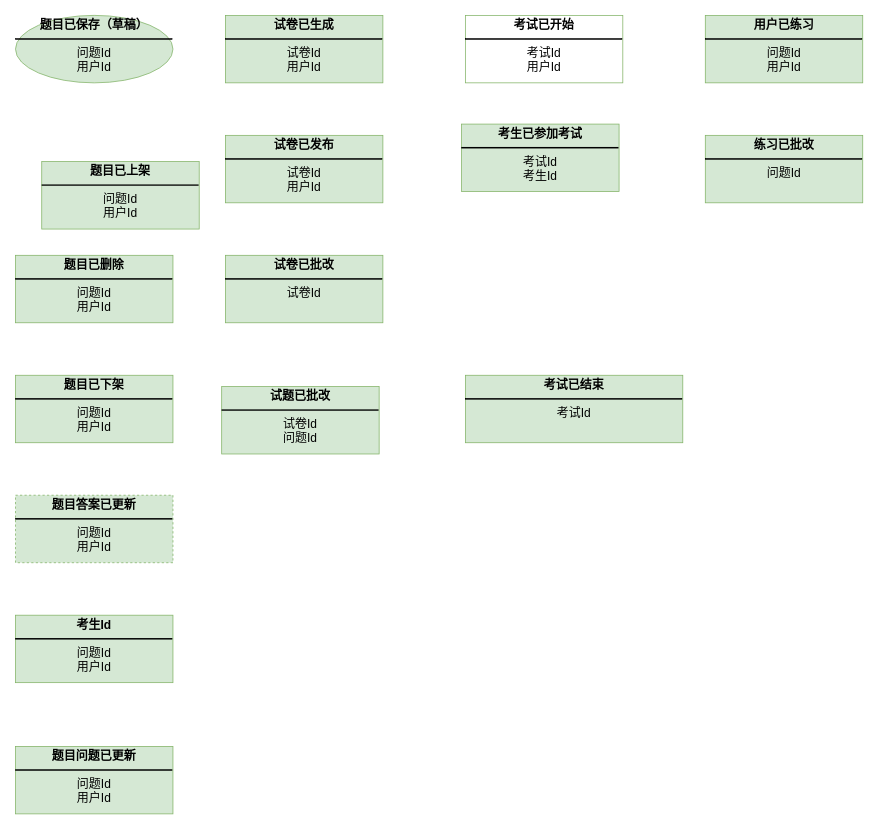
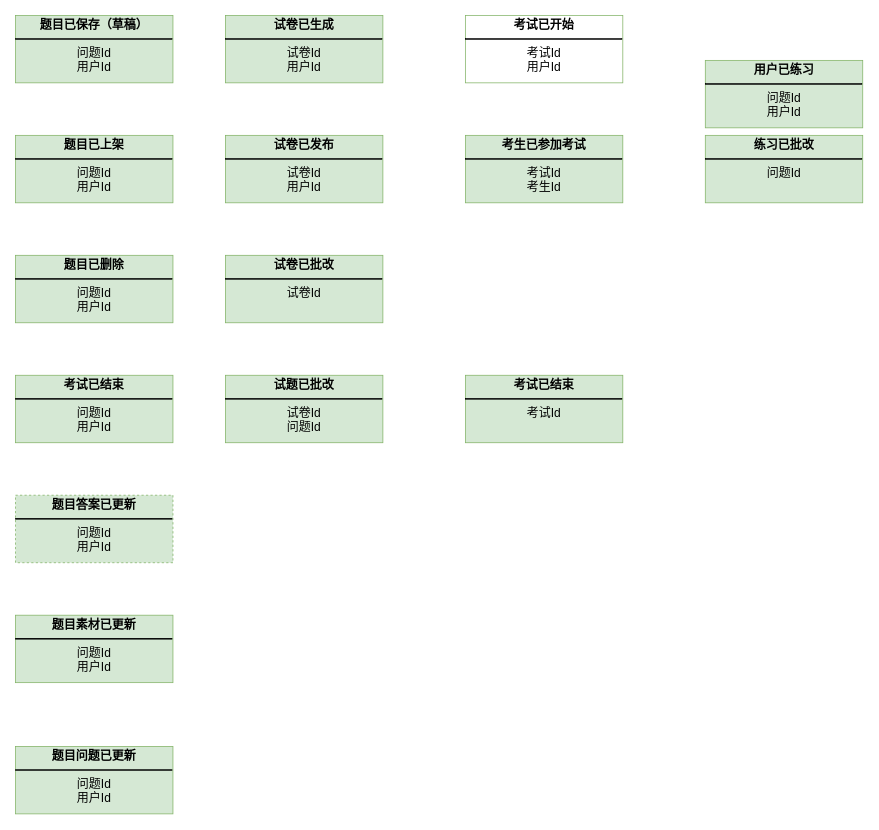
(94, 49) -> (94, 49)
(784, 49) -> (784, 94)
(540, 158) -> (544, 169)
(120, 195) -> (94, 169)
(94, 397) -> (94, 397)
(574, 409) -> (544, 409)
(300, 420) -> (304, 409)
(94, 637) -> (94, 637)
